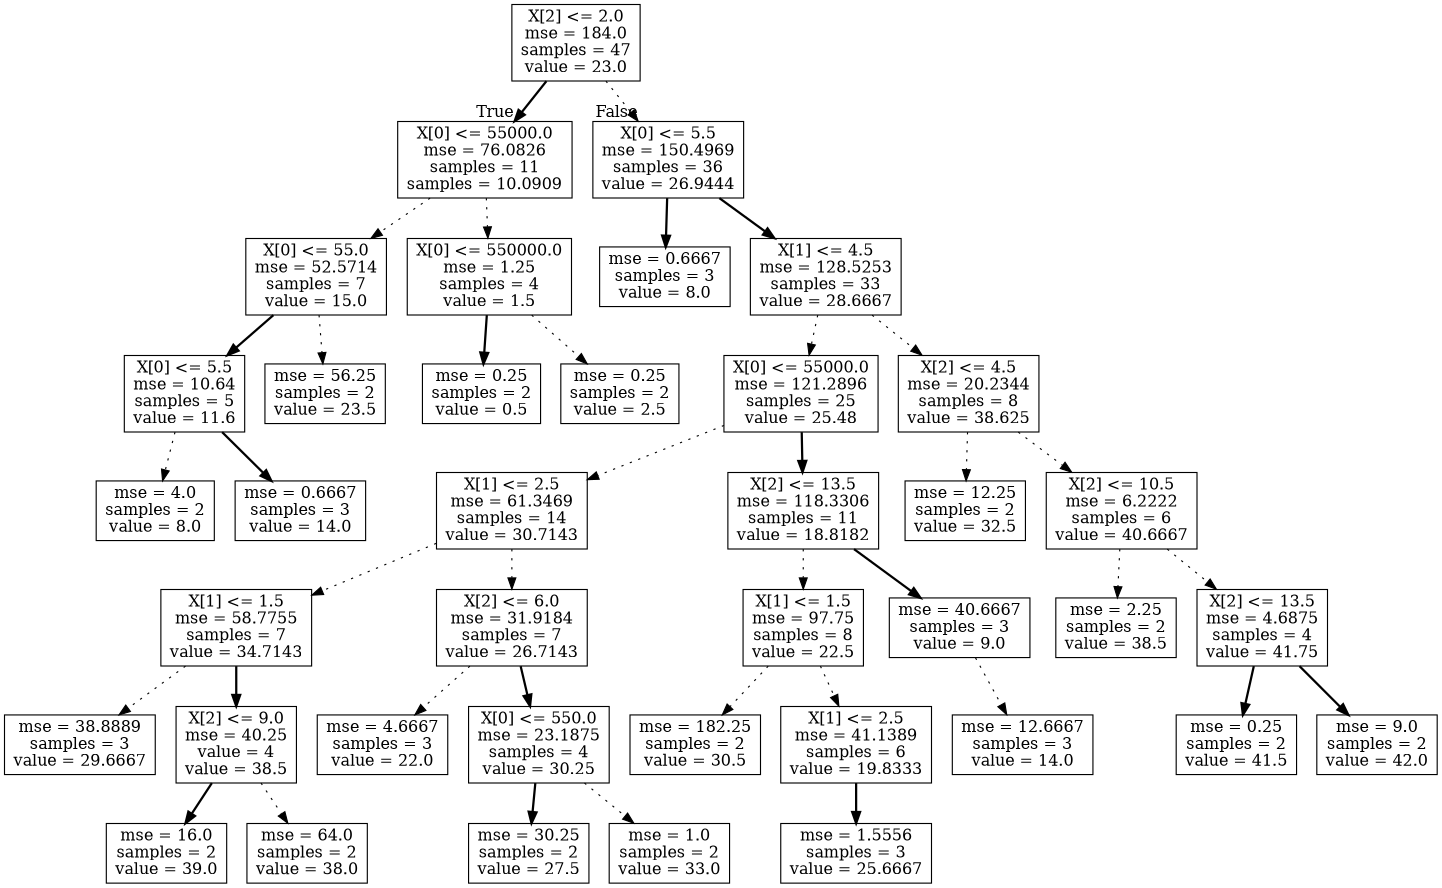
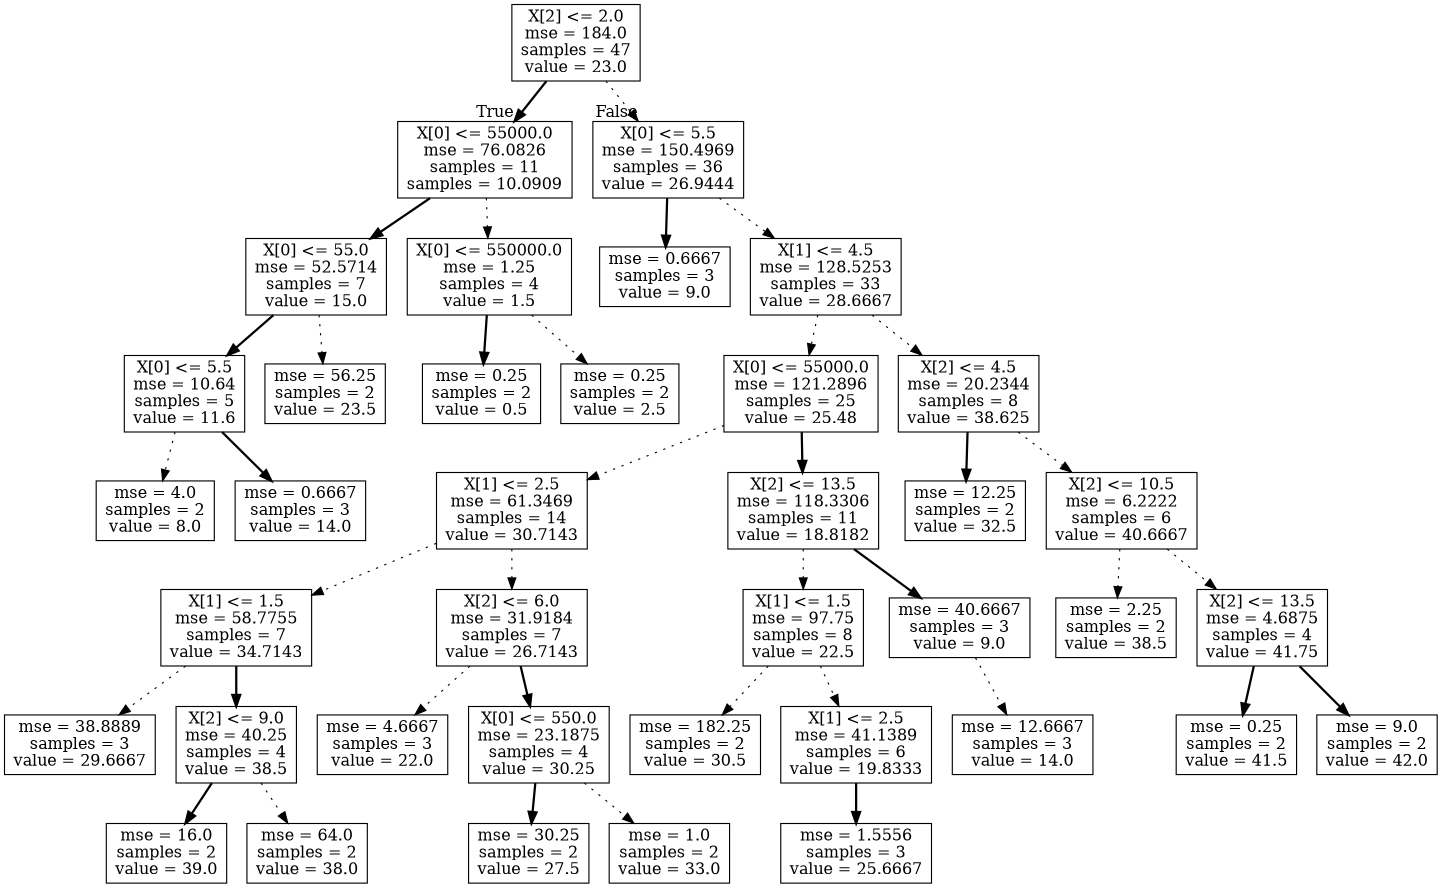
(405, 215) -> (405, 215)
(742, 215) -> (742, 215)
(665, 277) -> (665, 277)
(967, 451) -> (967, 451)
(236, 745) -> (236, 745)
